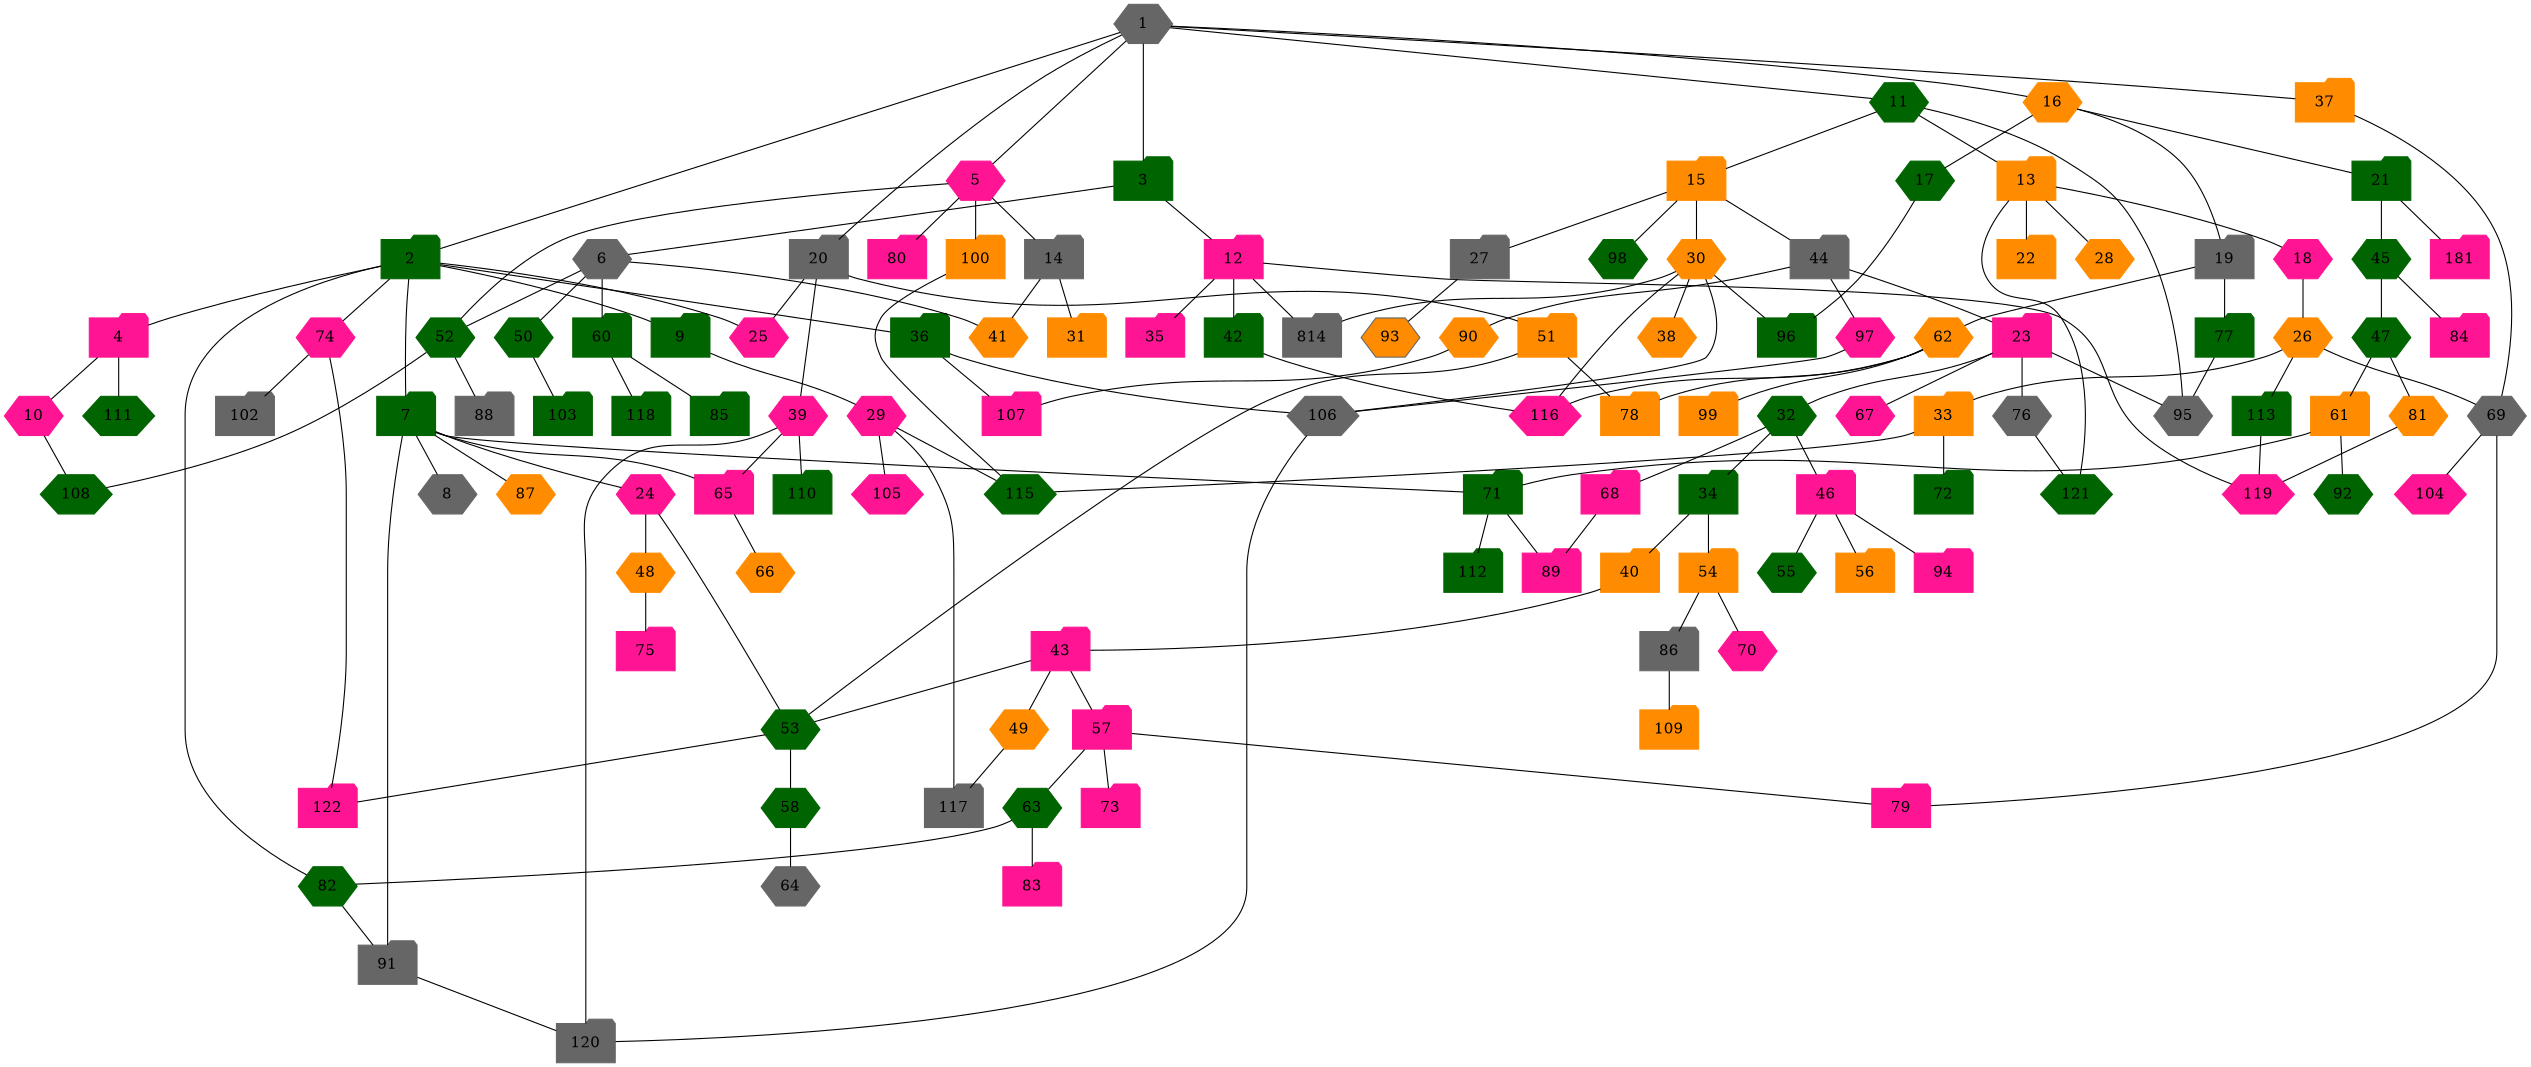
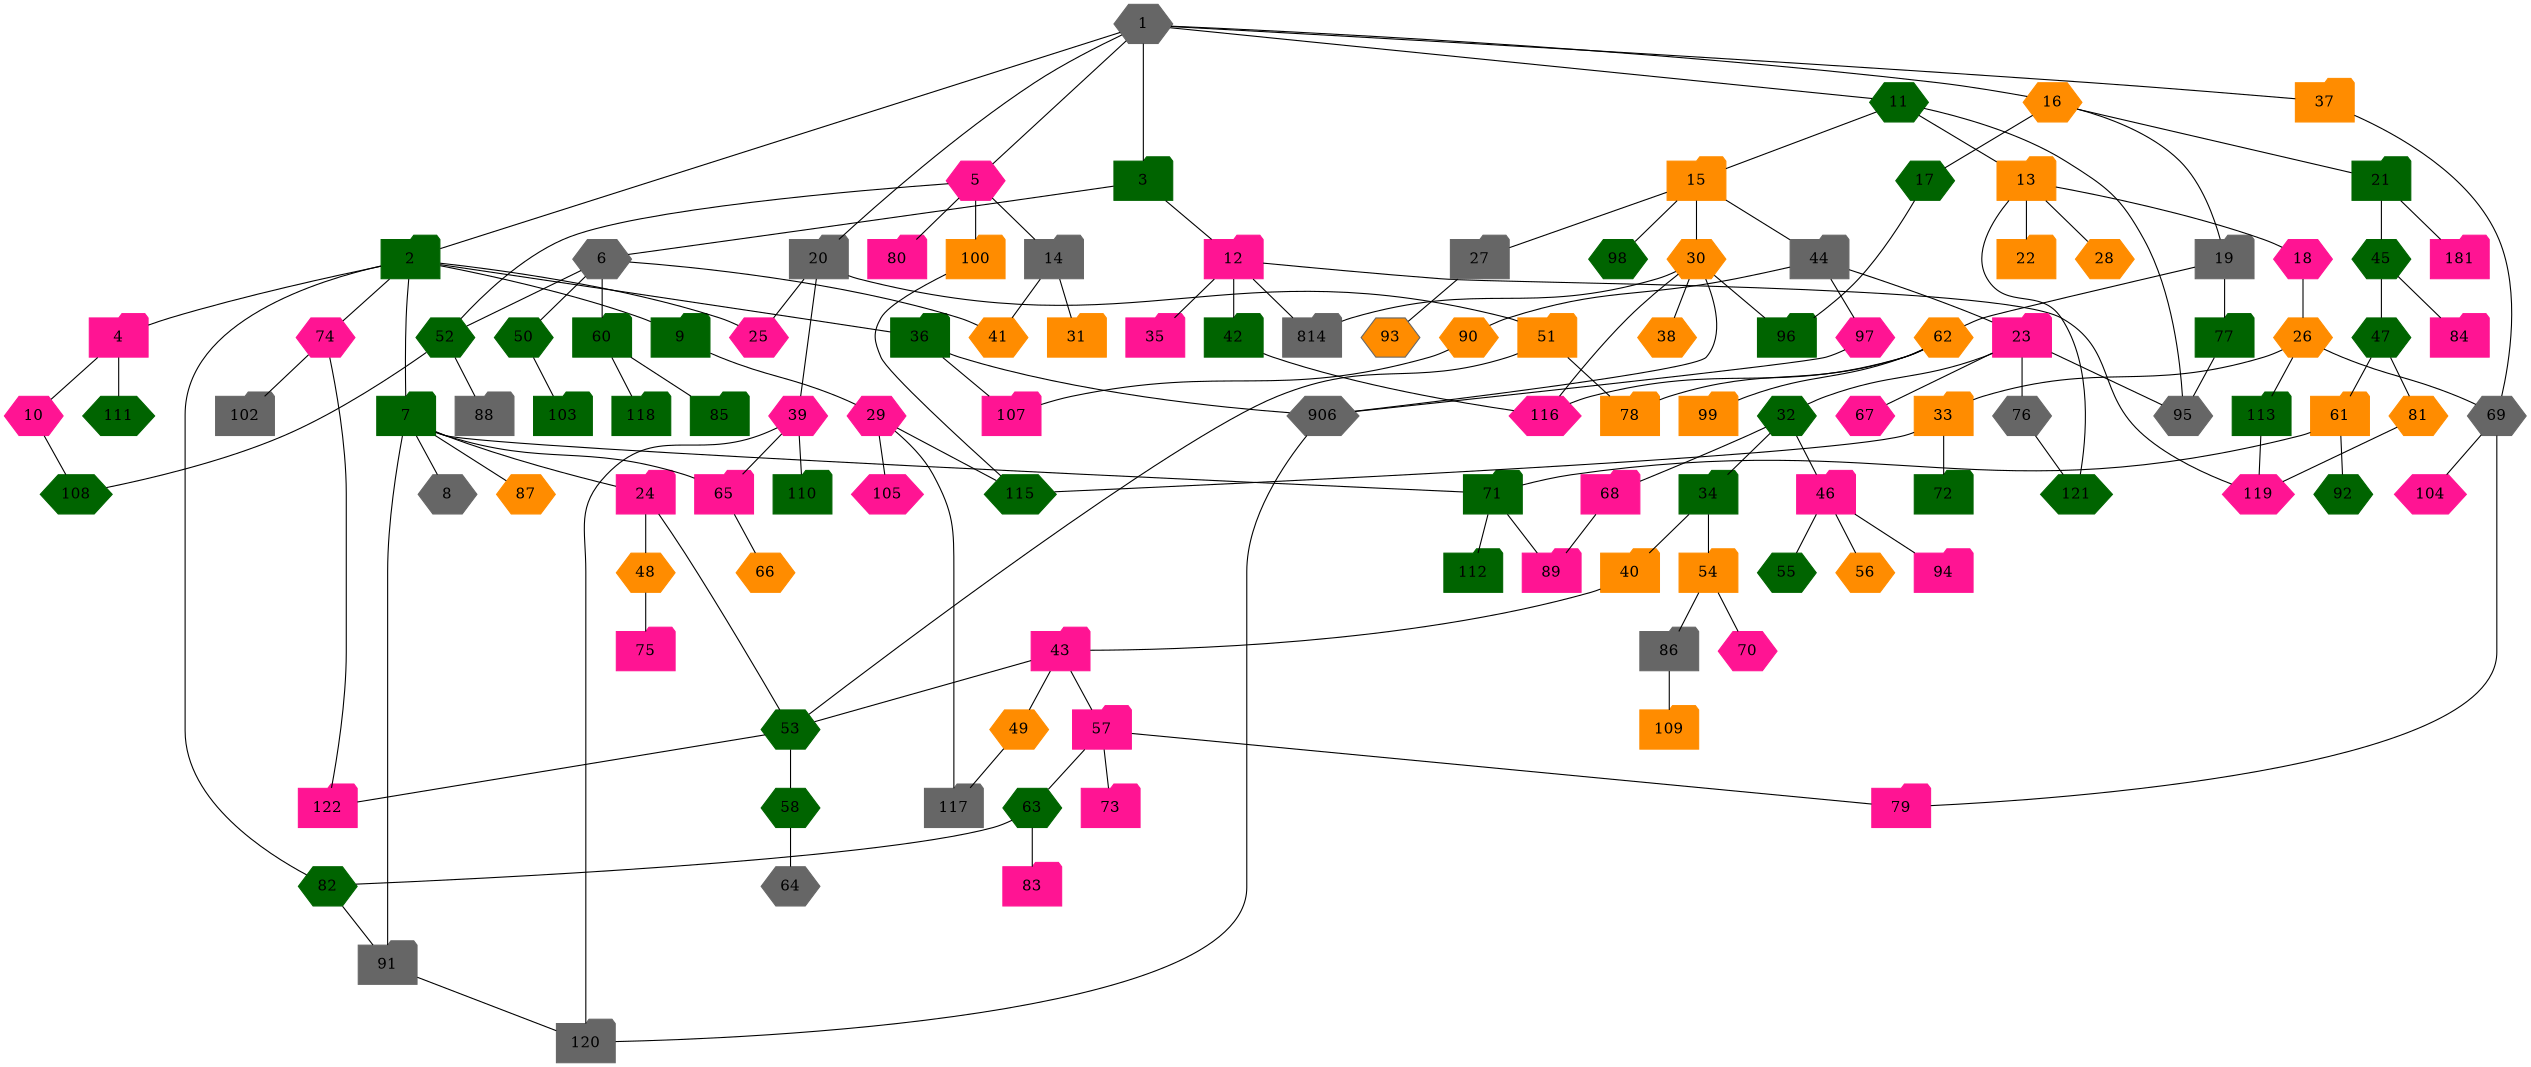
(1323, 416) -> (1323, 416)
(646, 494) -> (646, 494)
(1865, 573) -> (1865, 573)
